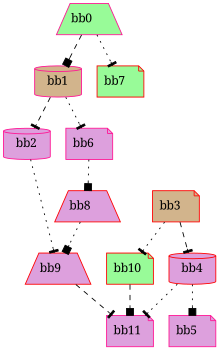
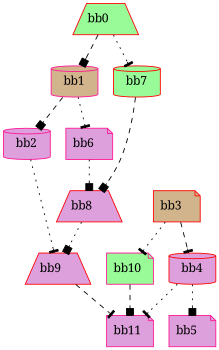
(89, 19) -> (106, 19)
(120, 81) -> (137, 81)
(43, 111) -> (53, 109)
none -> (127, 142)
(130, 269) -> (130, 269)
